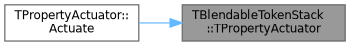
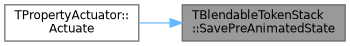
(264, 23) -> (264, 23)
